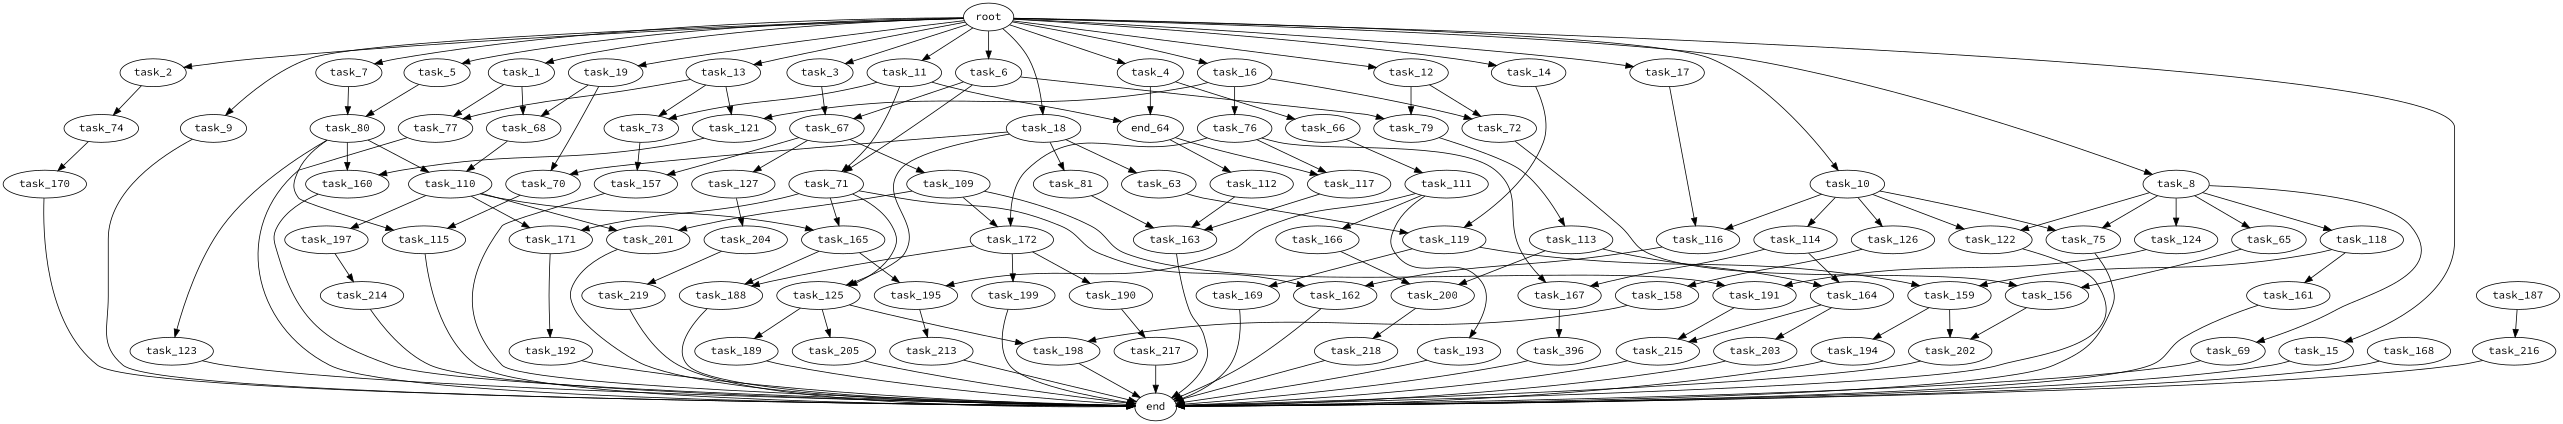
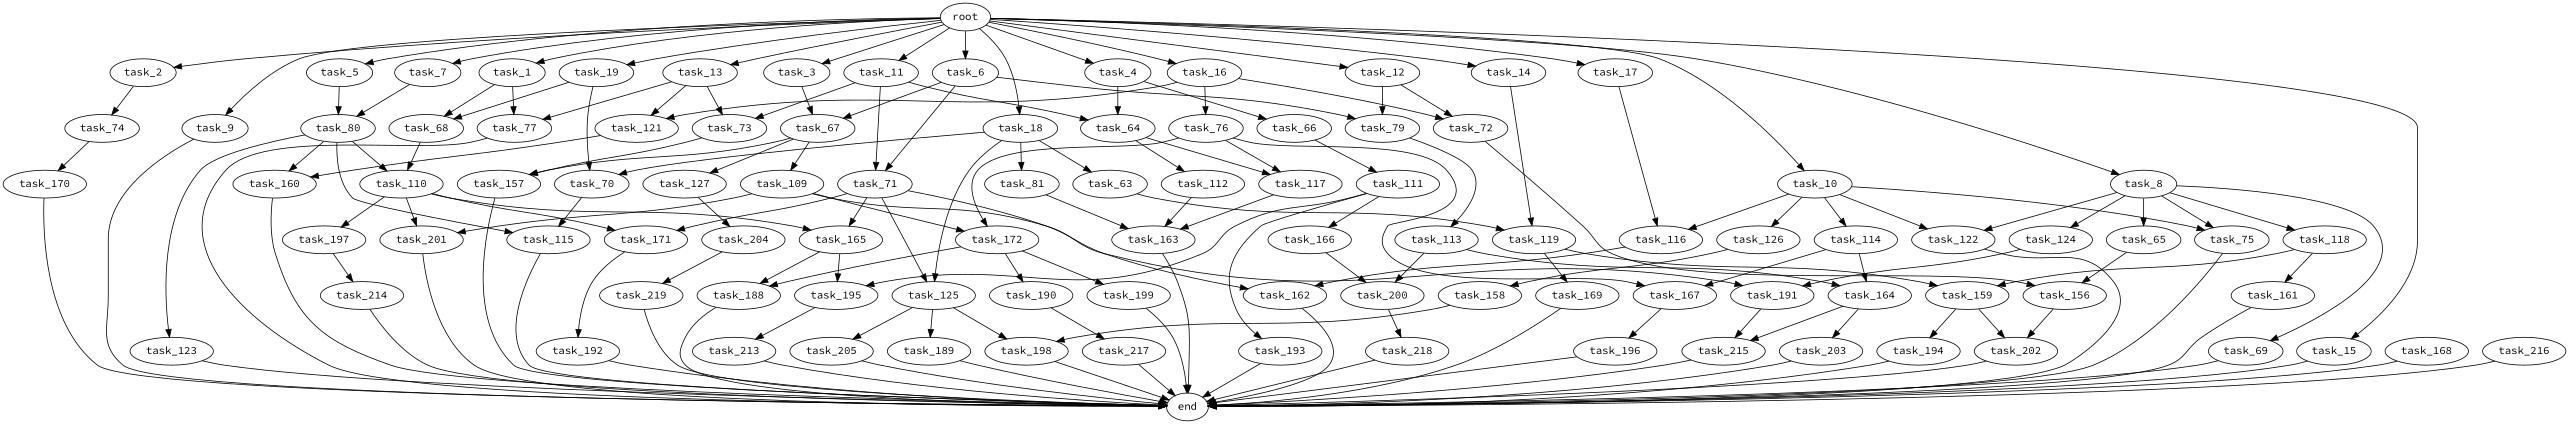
(1150, 128) -> (1118, 128)
(2518, 296) -> none
(1559, 351) -> (1615, 351)
